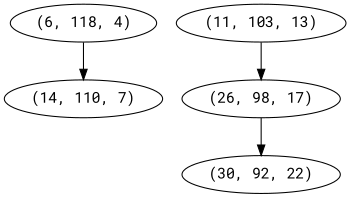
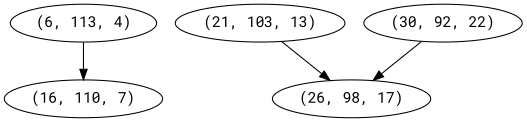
(83, 23) -> (83, 23)
(261, 23) -> (260, 23)
(83, 99) -> (83, 99)
(261, 132) -> (401, 58)
